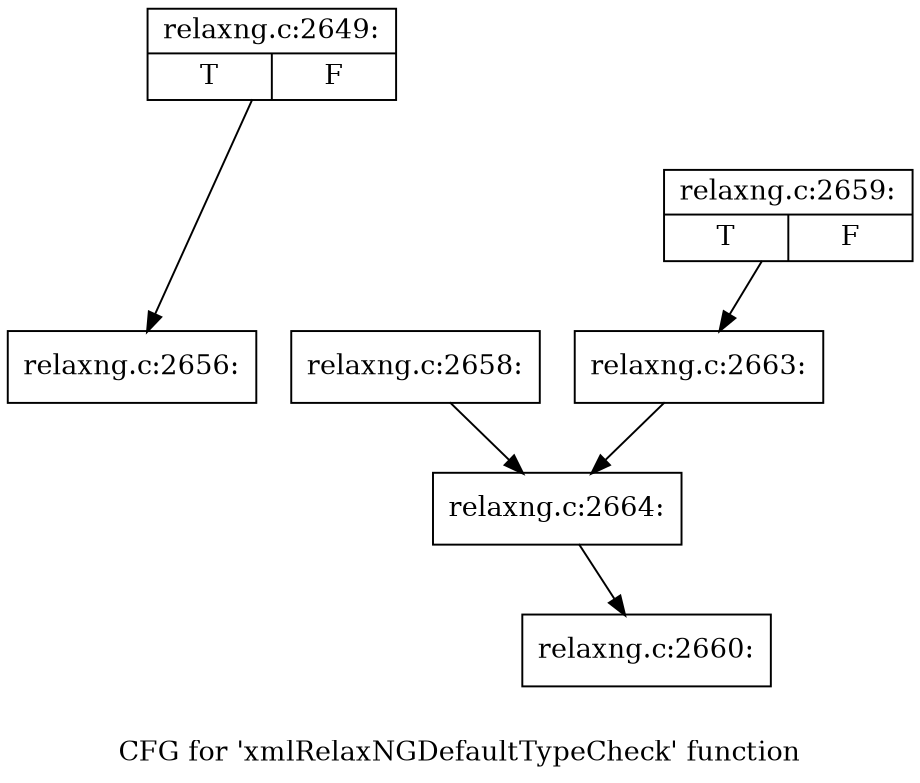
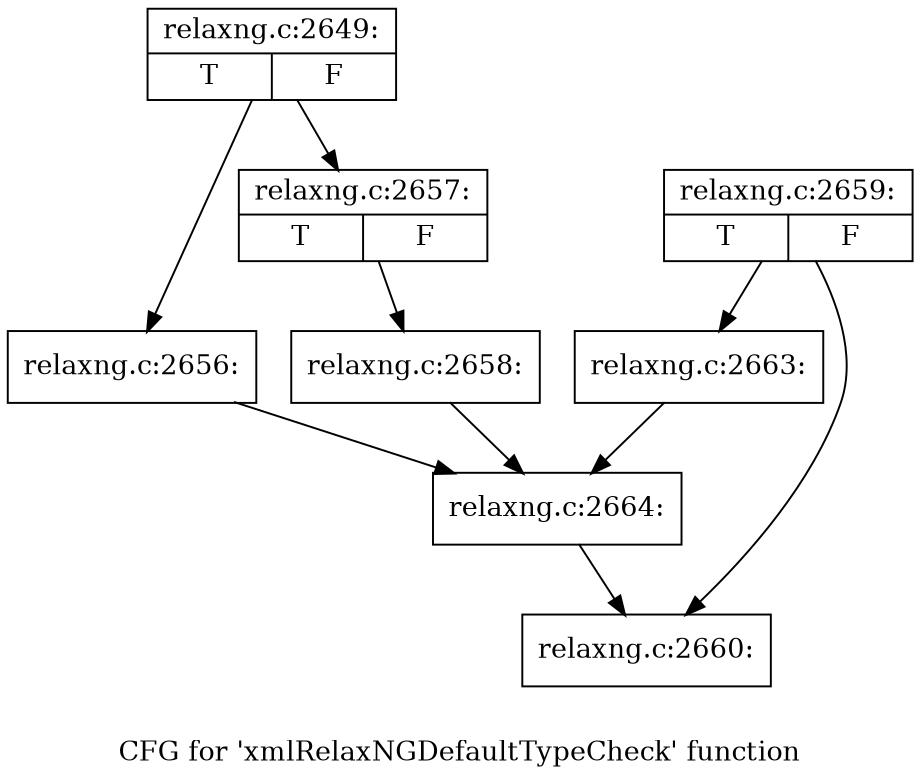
none -> (363, 216)
none -> (335, 435)
none -> (821, 447)
